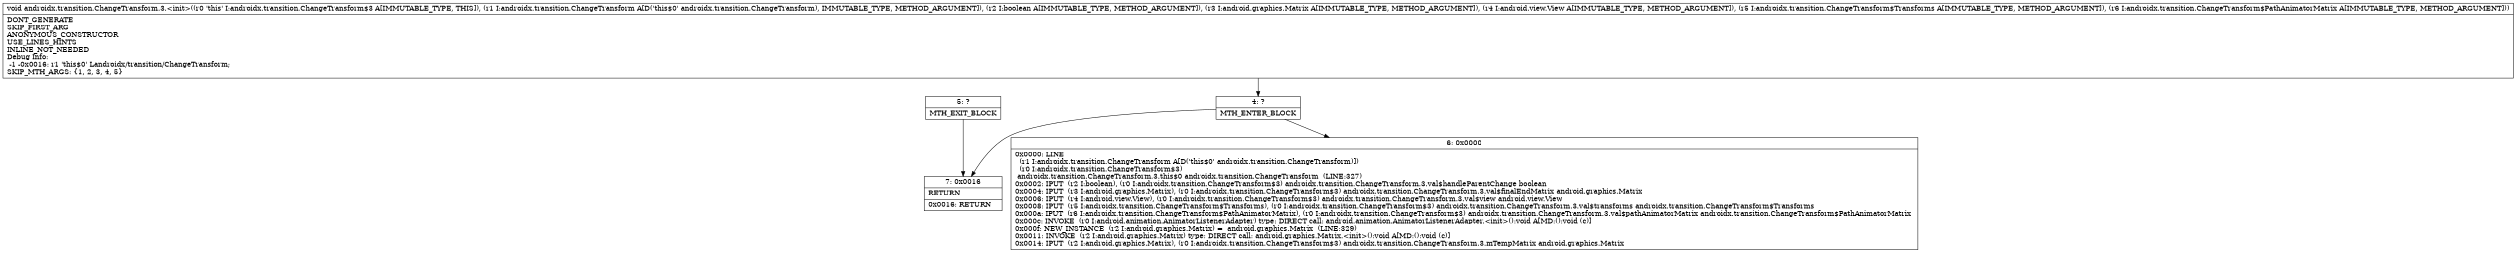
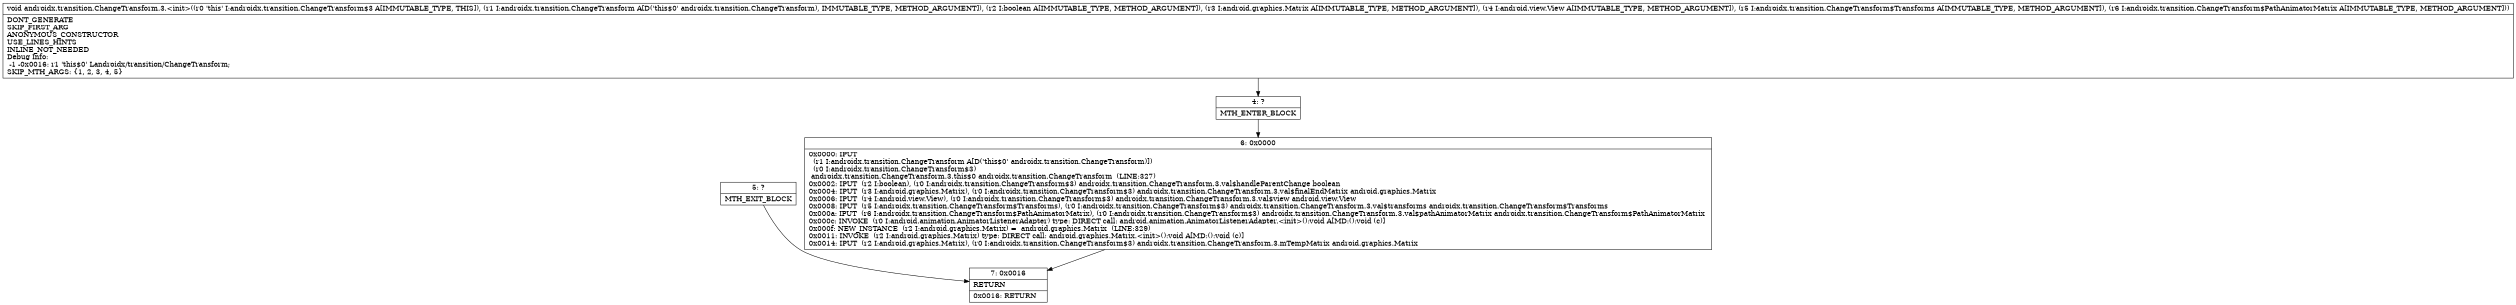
(1086, 119) -> (1078, 259)
(1042, 154) -> (835, 154)
